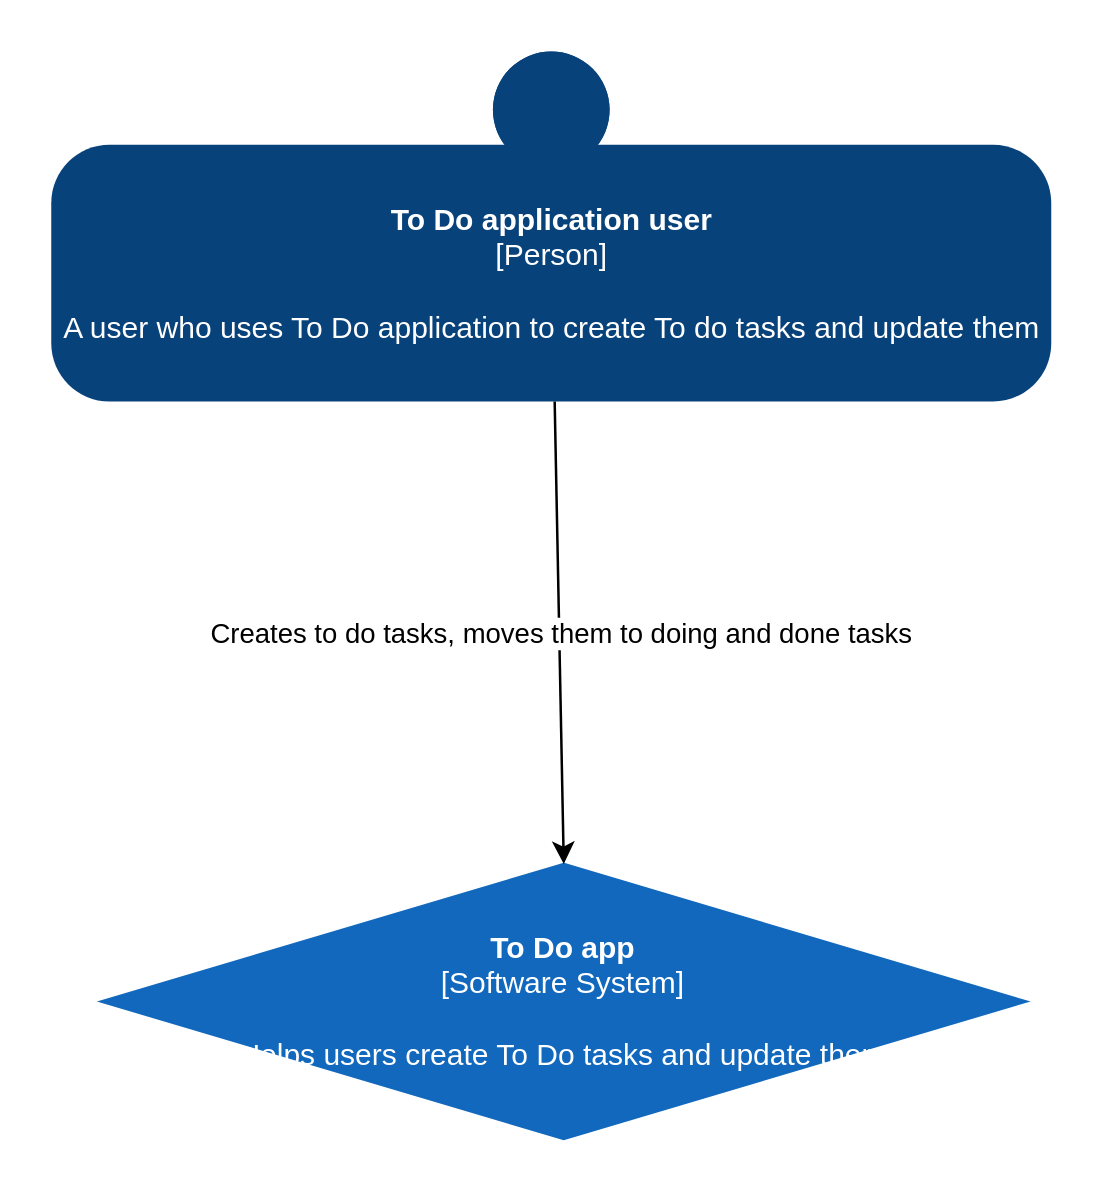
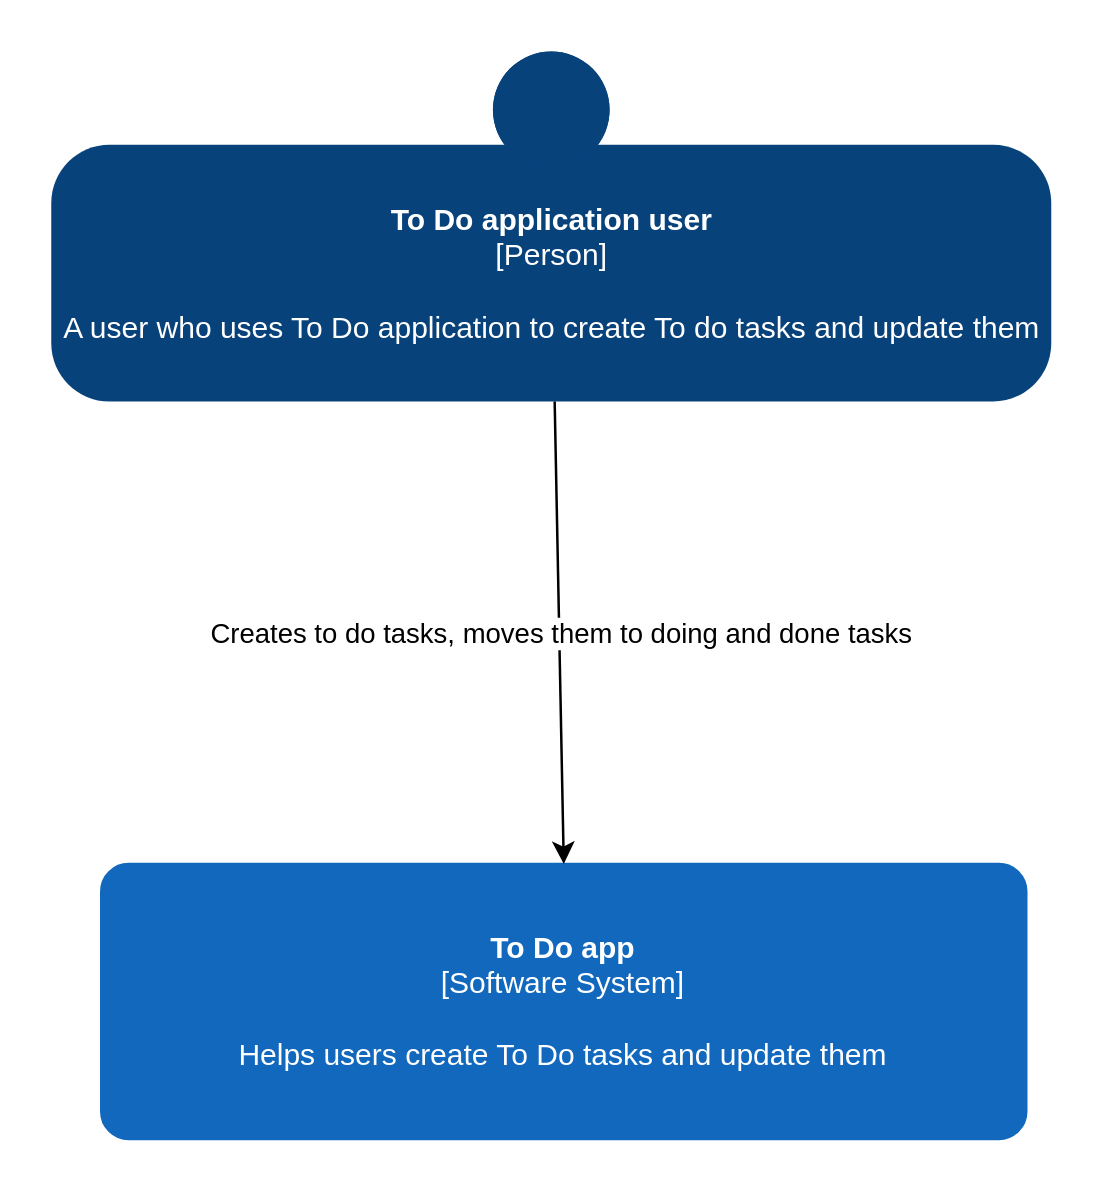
(564, 1001) -> (564, 1001)
